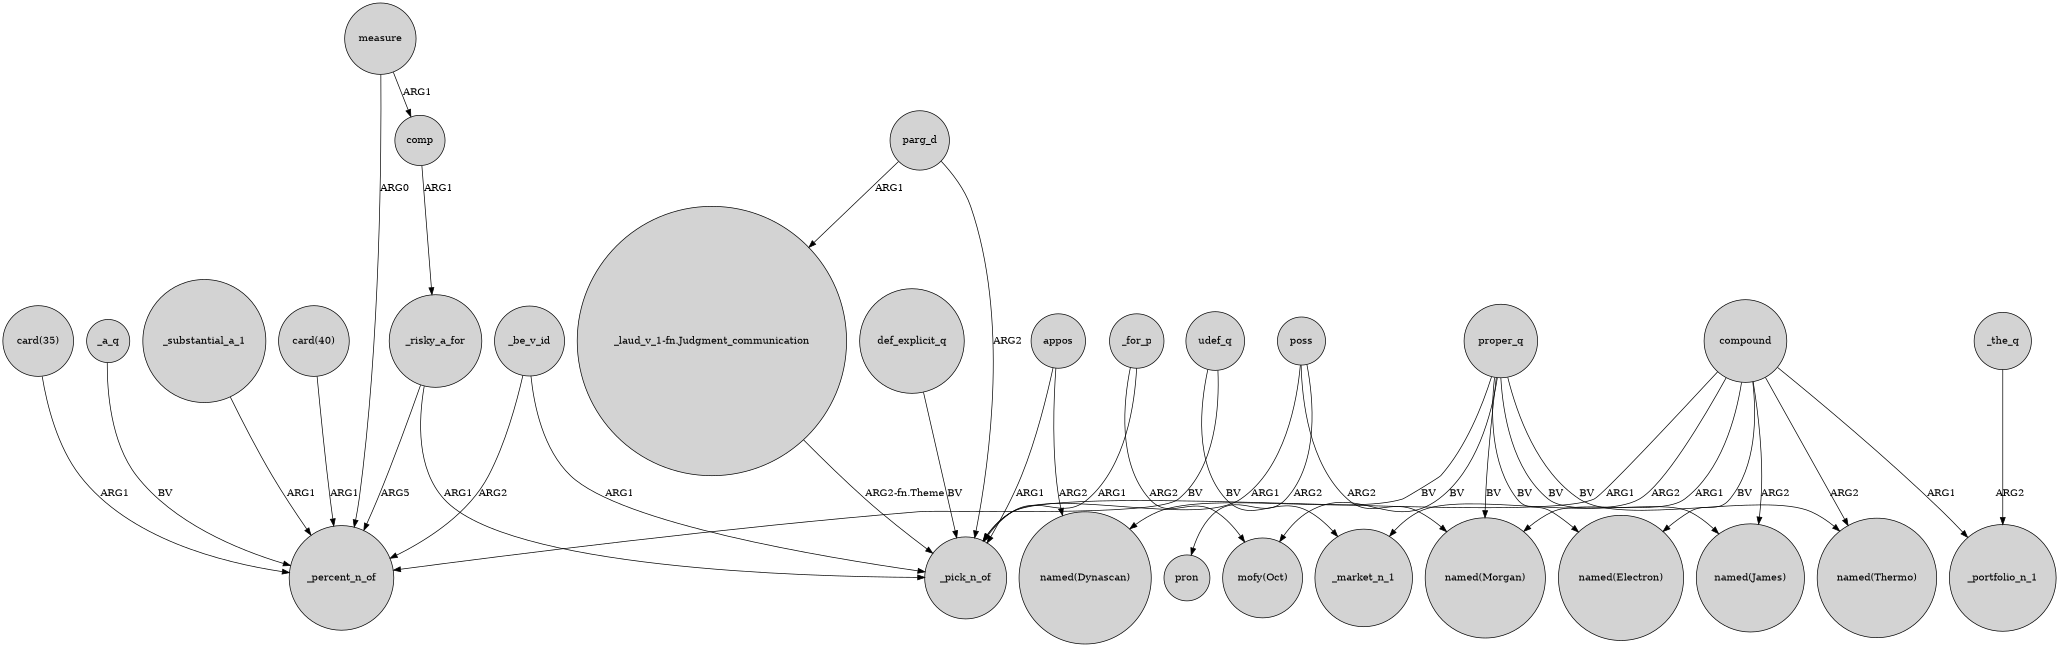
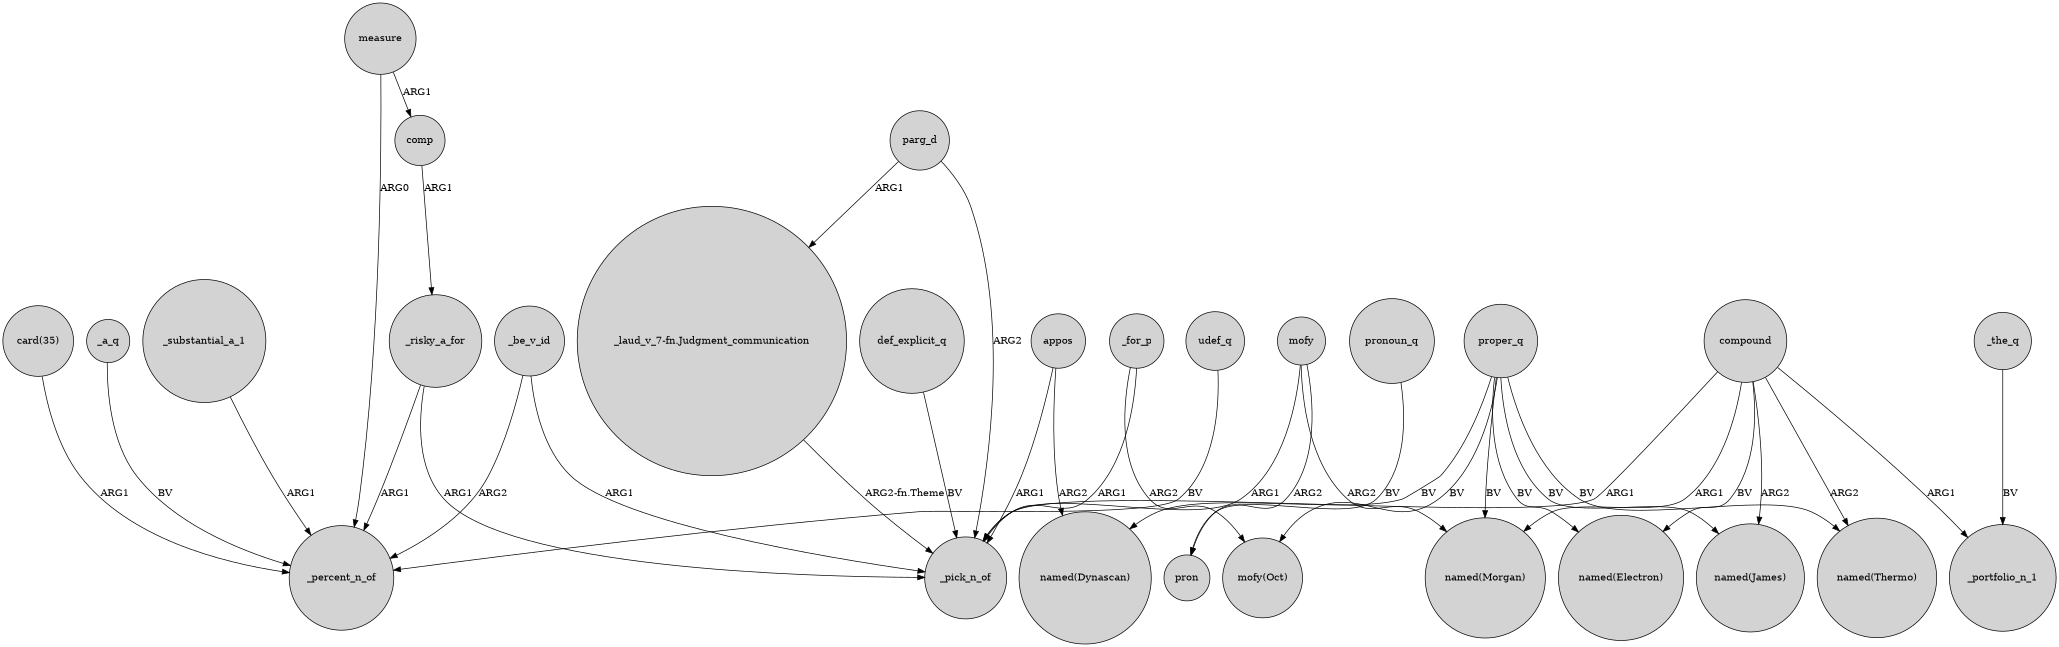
(314, 341) -> none
(712, 341) -> (712, 341)
(1301, 341) -> (1301, 341)
none -> (1392, 341)
(396, 494) -> (396, 494)
(2010, 494) -> (2010, 494)
(1364, 578) -> none
